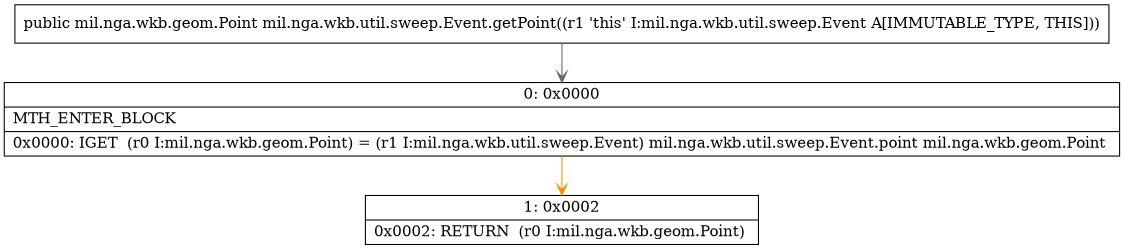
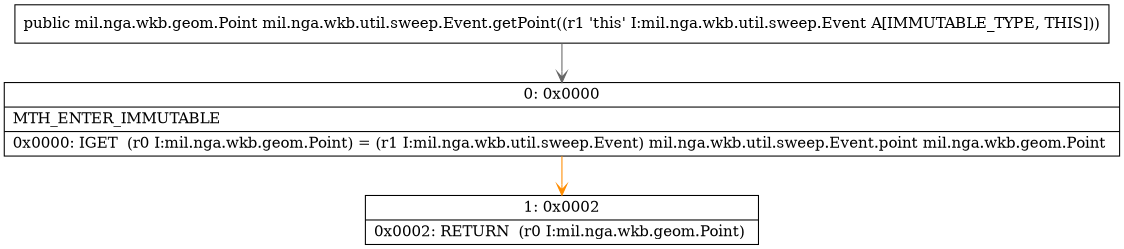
(95, 119) -> (117, 119)
